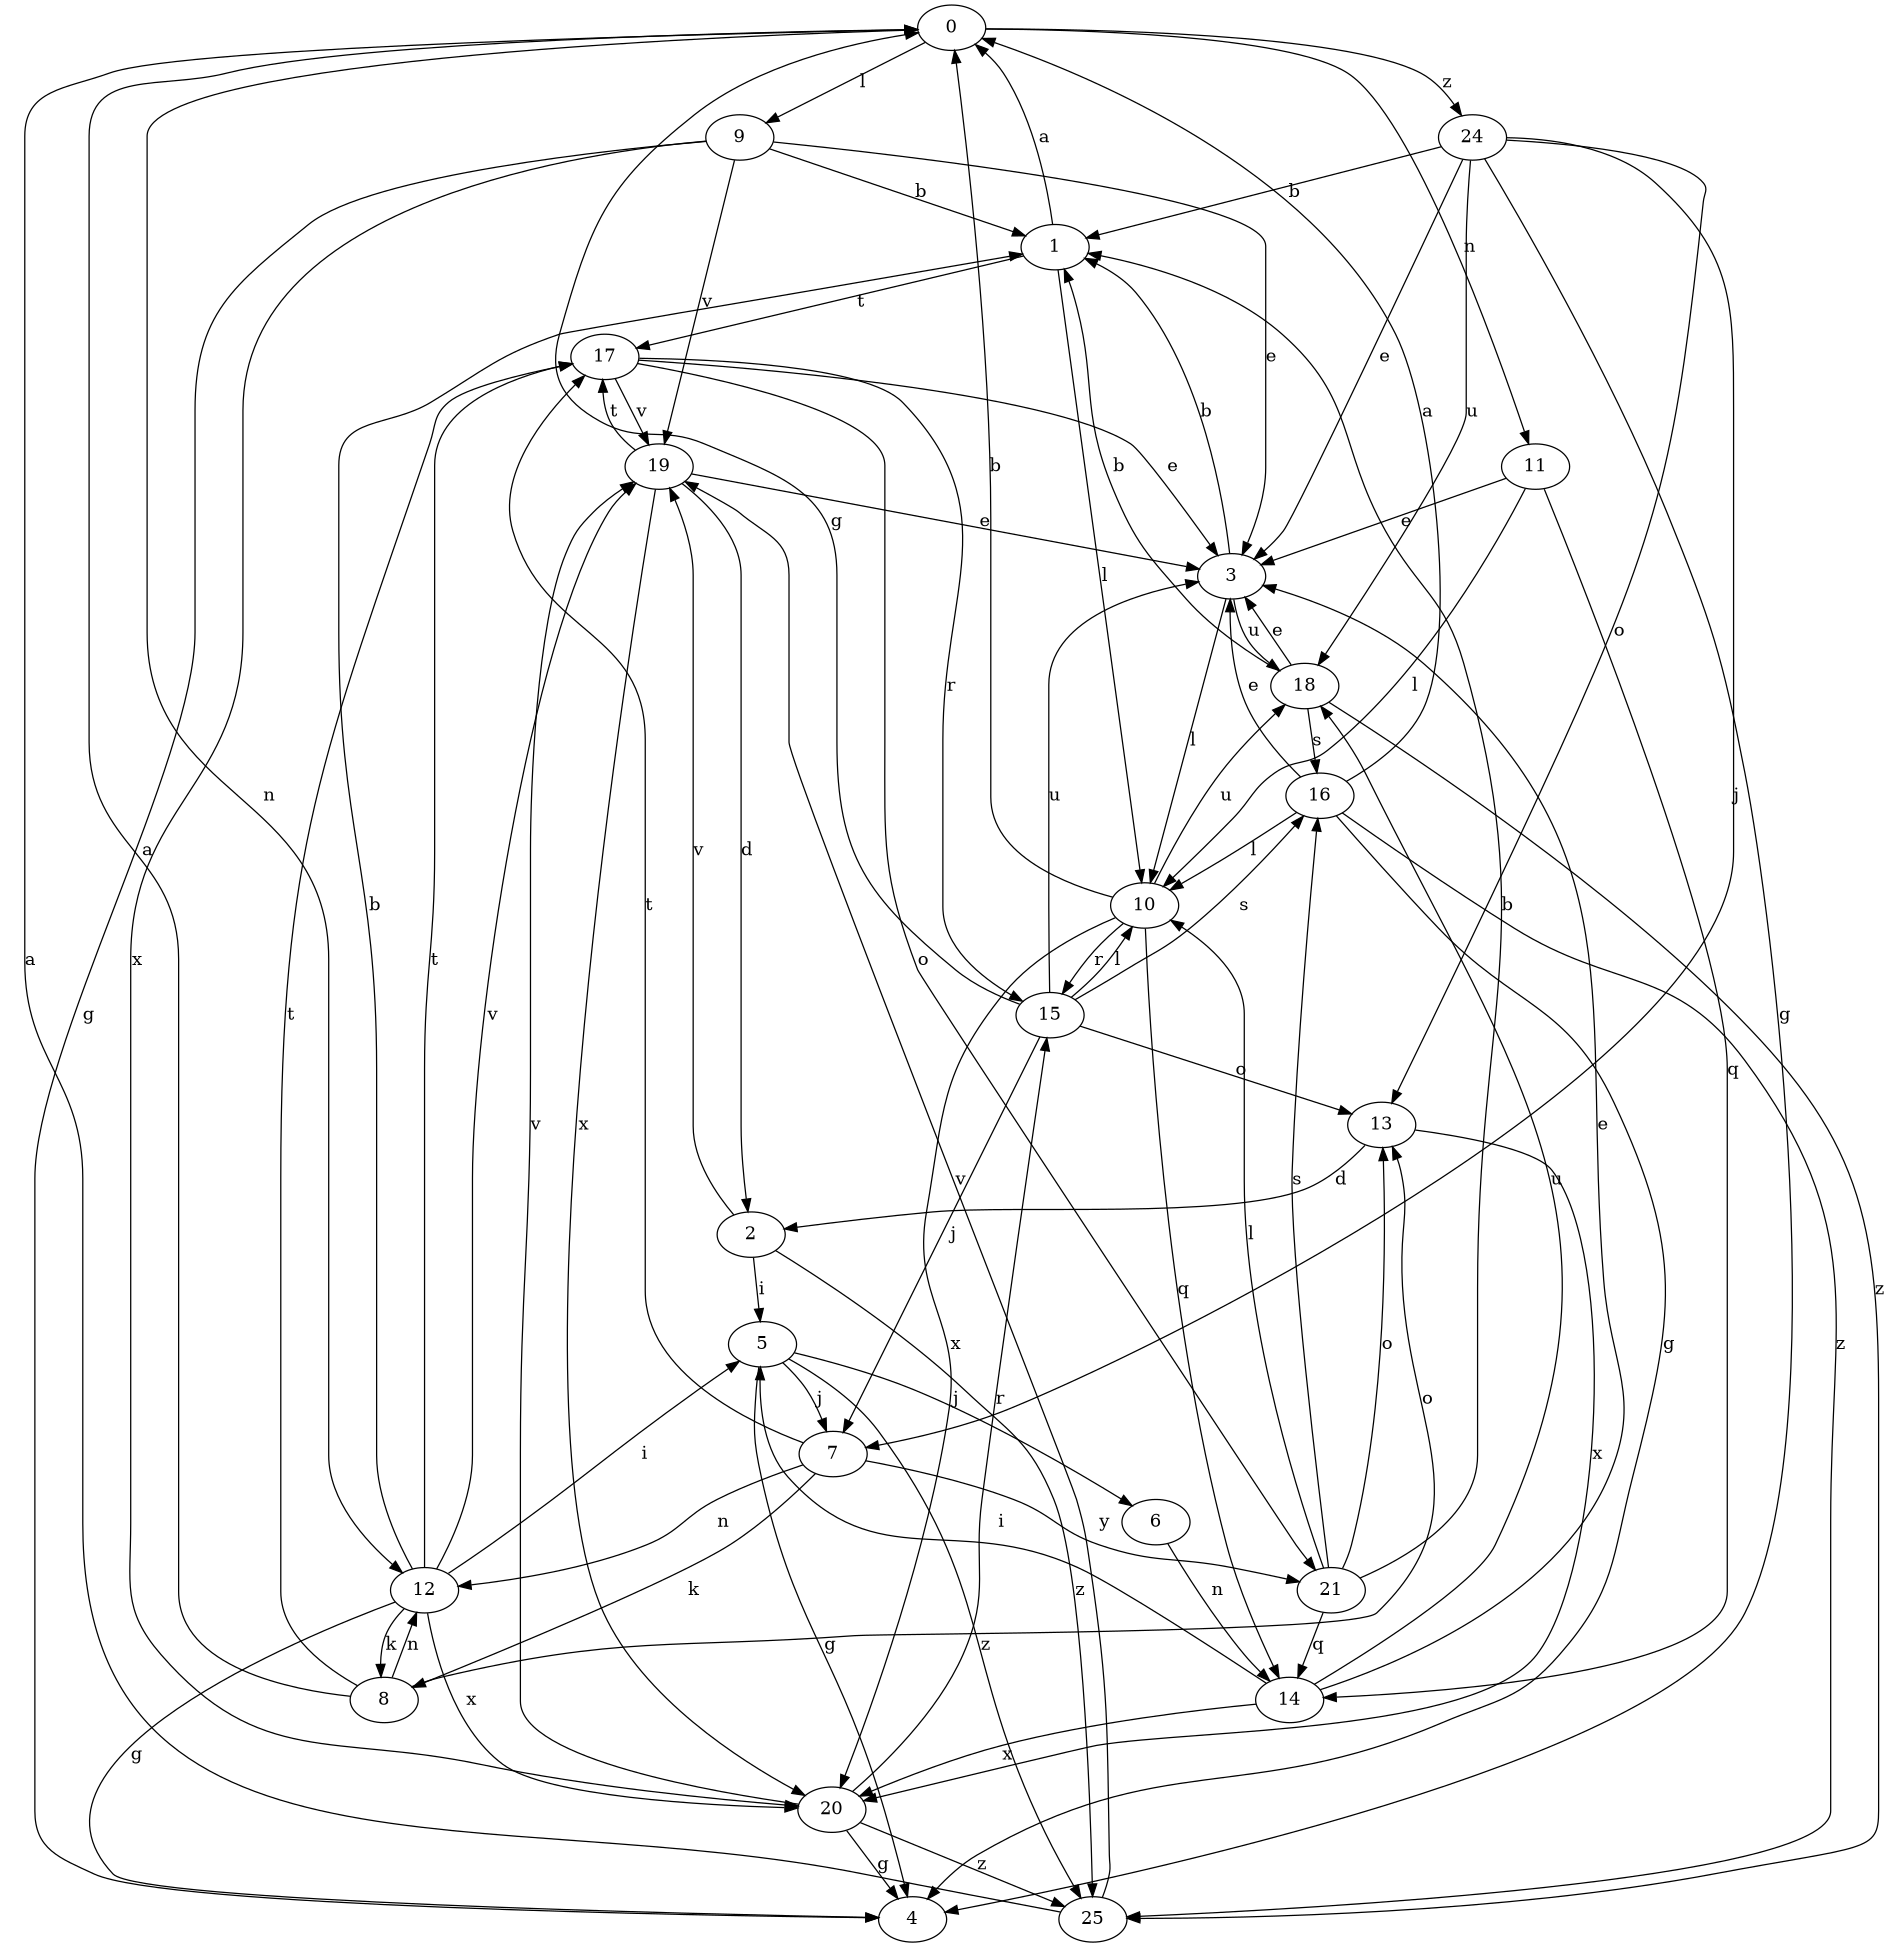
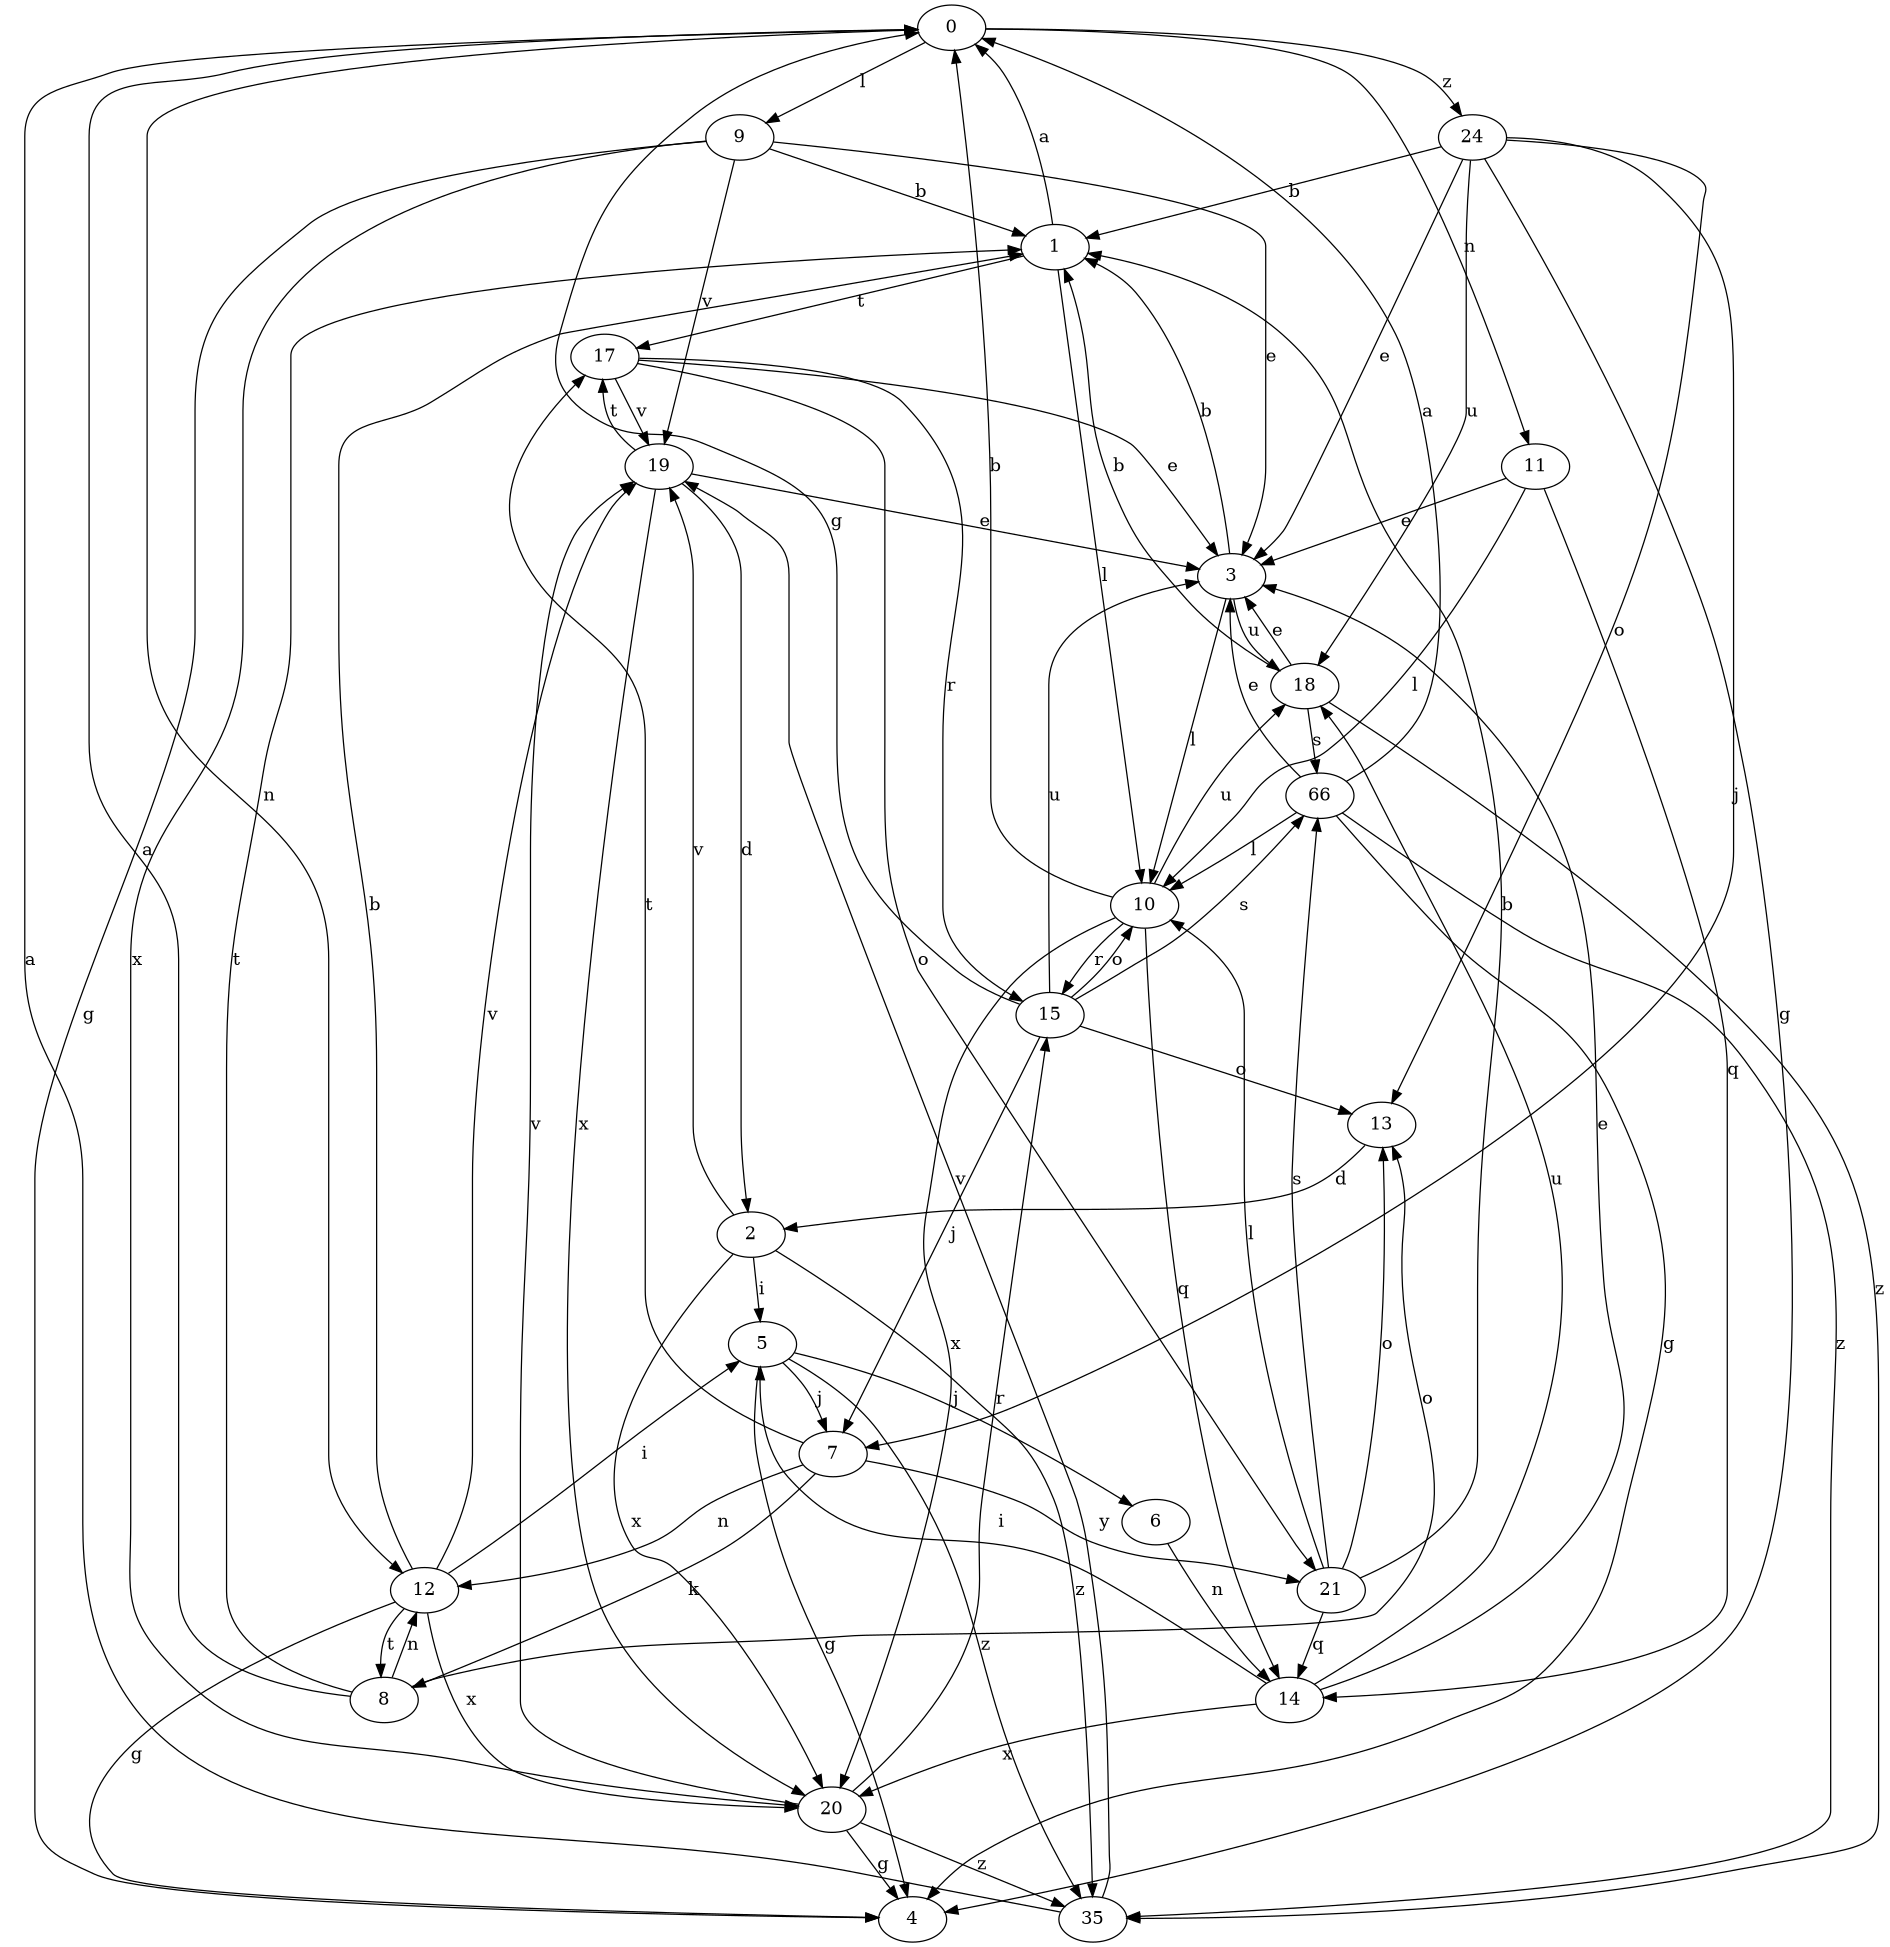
(1320, 796) -> (1320, 796)
(432, 931) -> none
(1118, 960) -> (1118, 960)
(288, 989) -> (283, 695)
(391, 1645) -> (391, 1645)
(1522, 1667) -> (627, 1533)
(1093, 1919) -> (1093, 1919)
